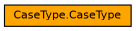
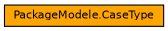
(68, 16) -> (84, 16)
